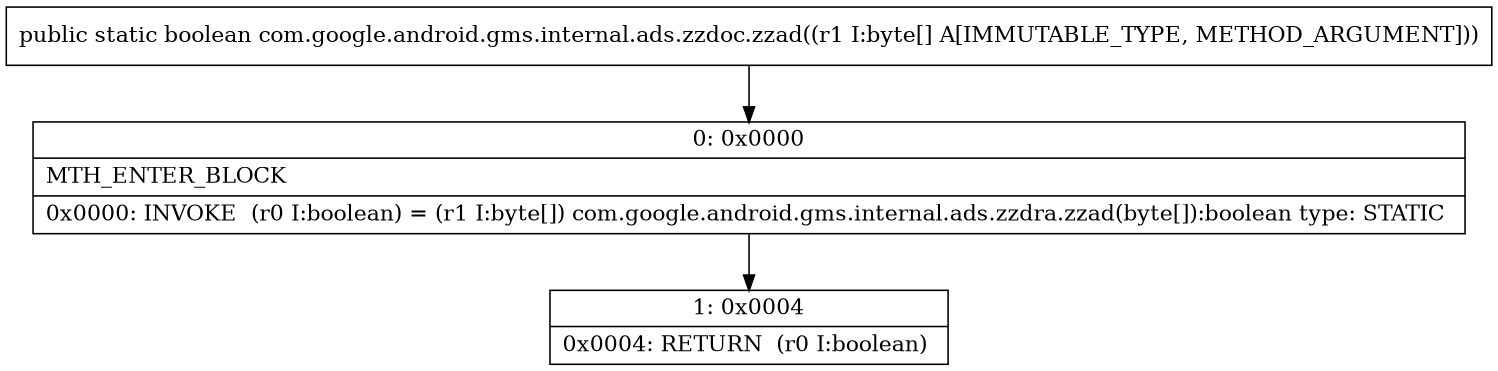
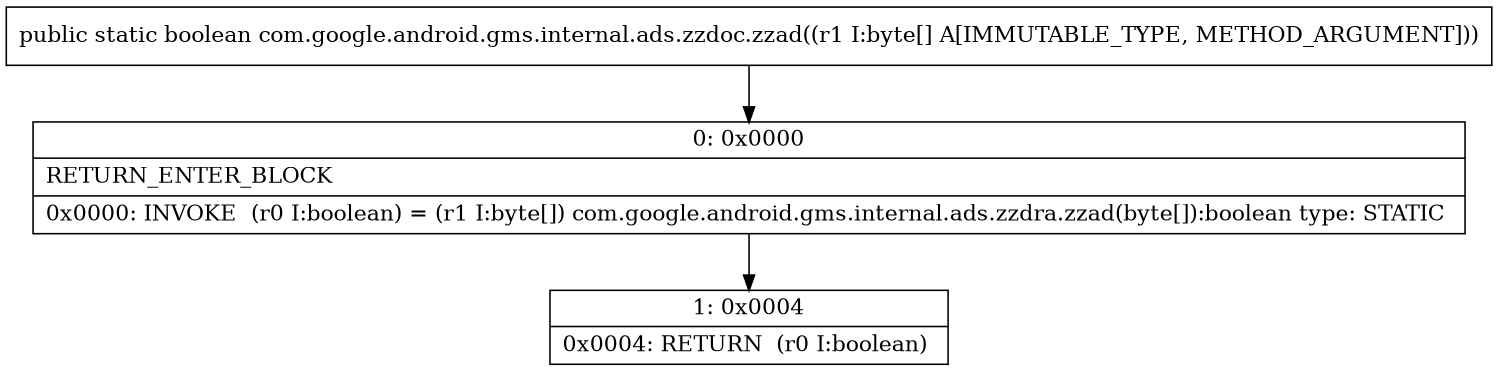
(167, 176) -> (190, 176)
